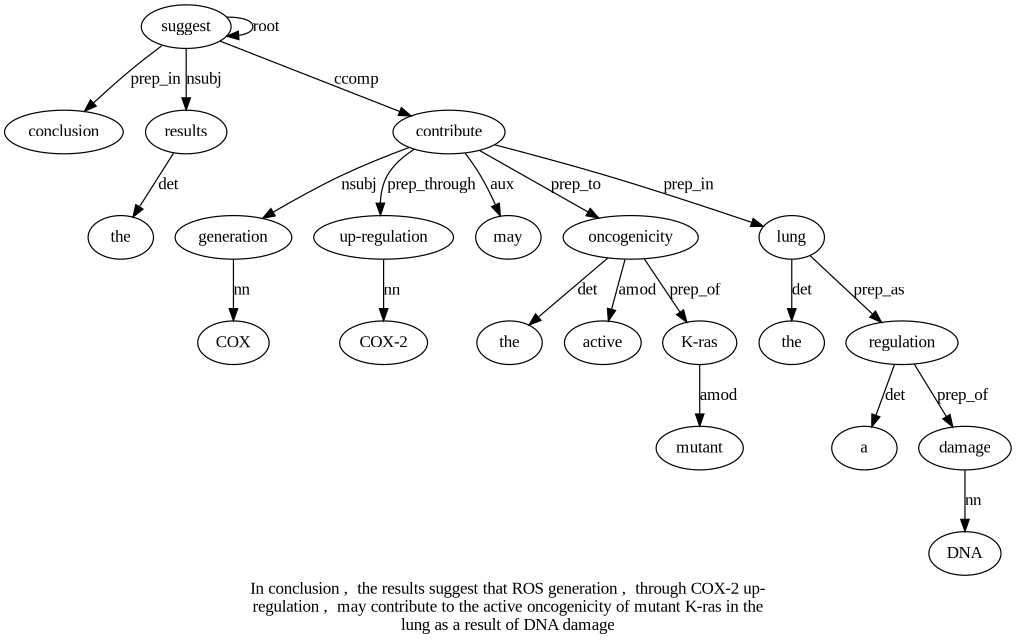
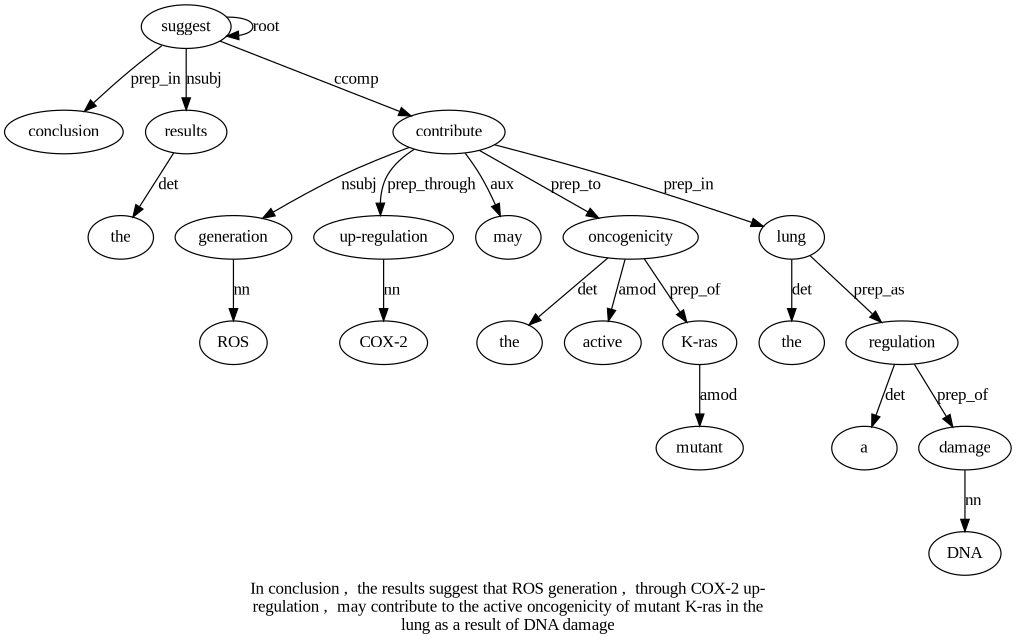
(233, 343) -> (233, 343)
